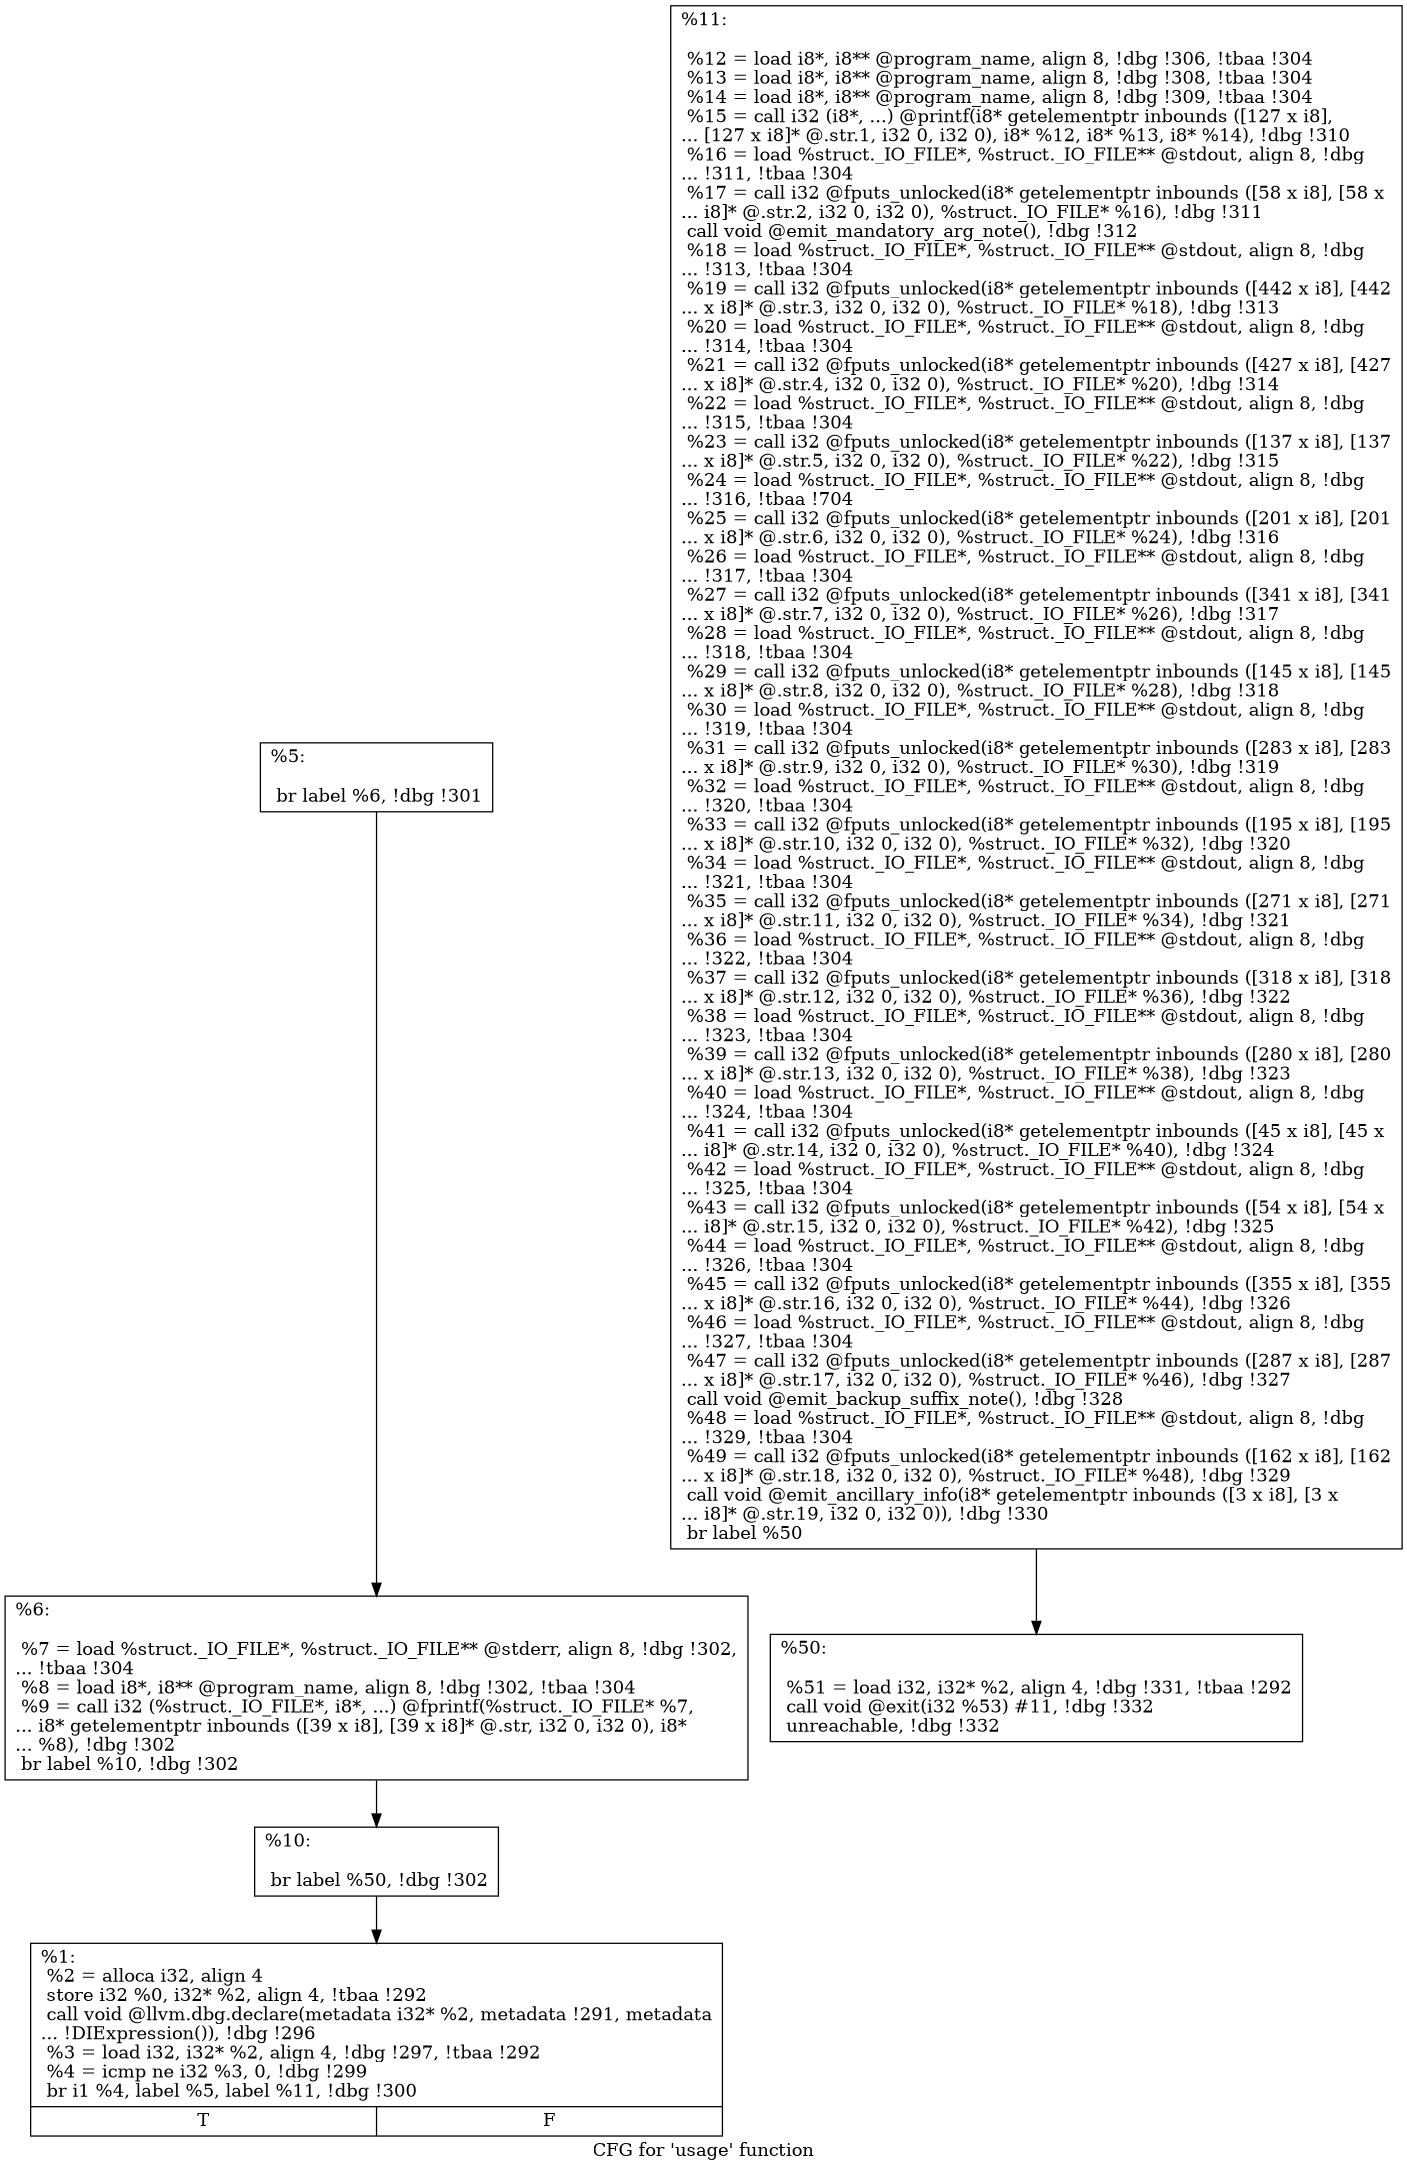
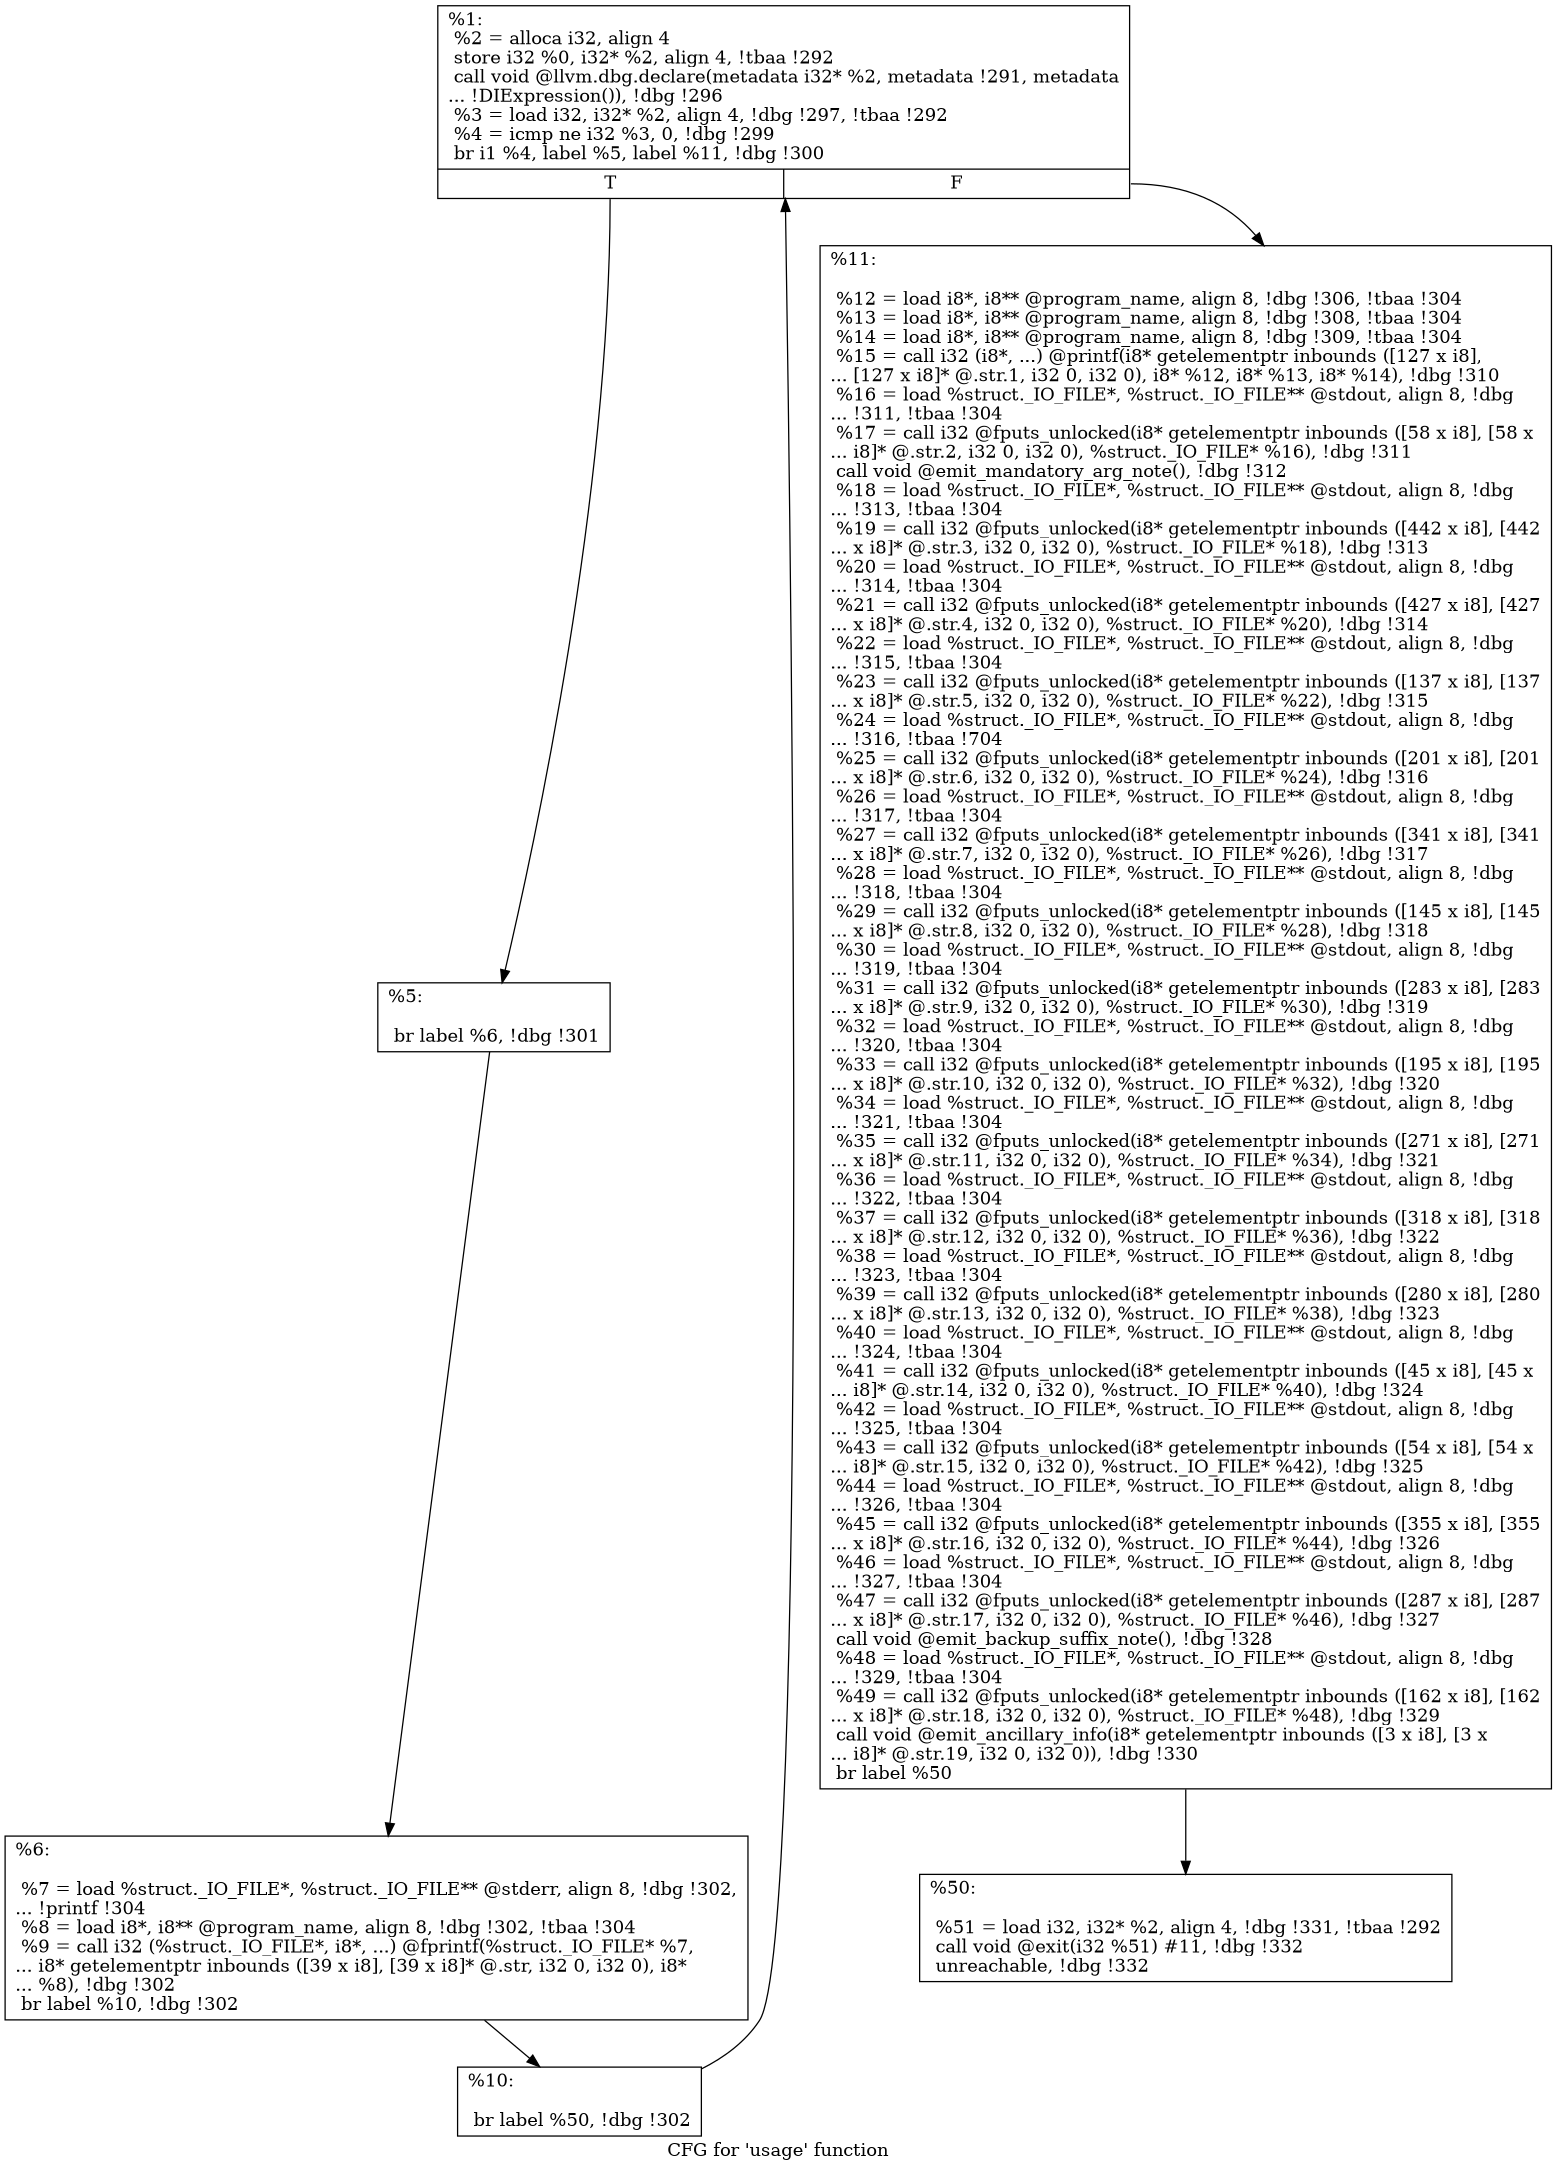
none -> (1199, 196)
none -> (578, 587)
(75, 1669) -> (81, 1909)
(968, 1707) -> (1117, 1947)
